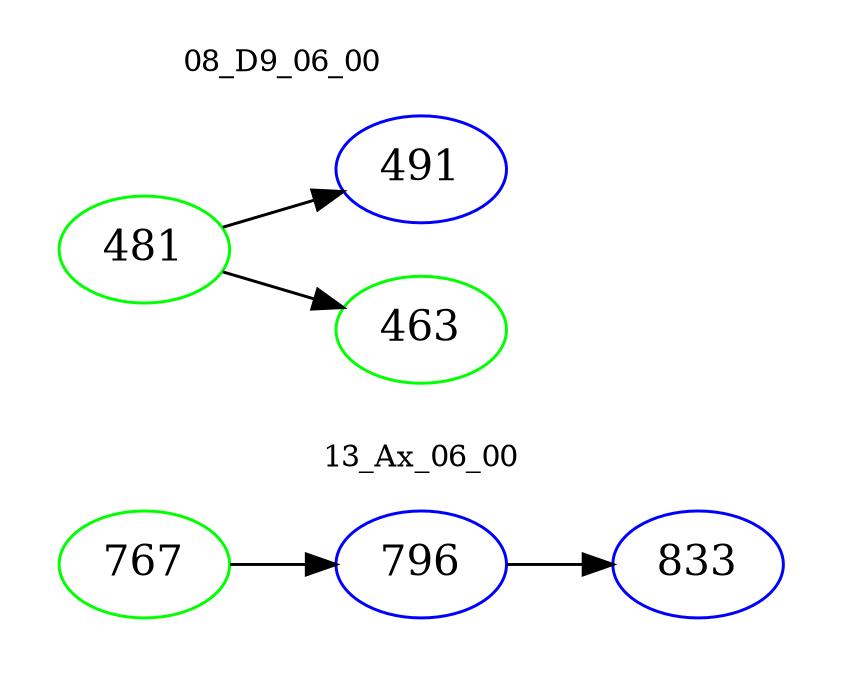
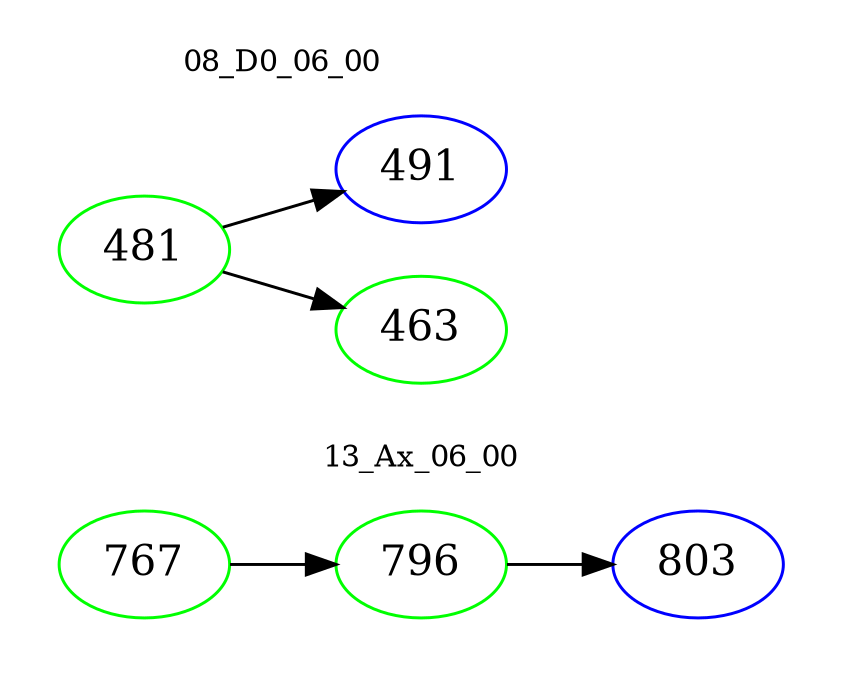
(283, 64) -> (283, 64)
(421, 564) -> (421, 564)
(698, 564) -> (698, 564)
